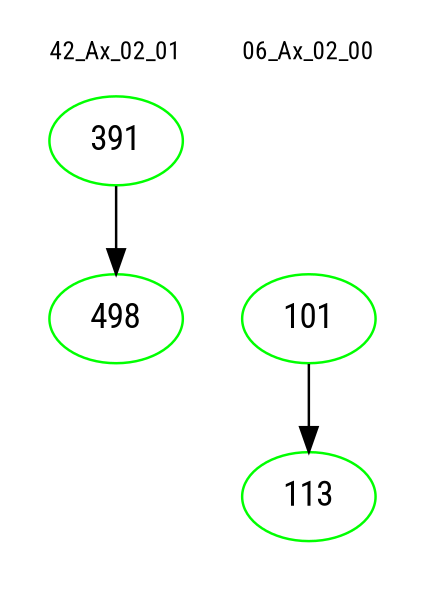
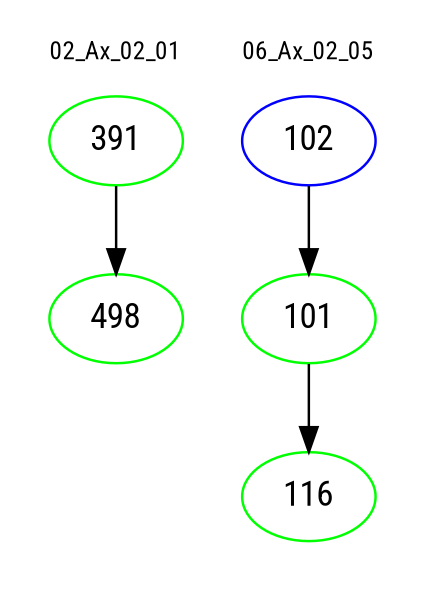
(116, 53) -> (116, 53)
(309, 53) -> (309, 53)
none -> (309, 141)
(309, 497) -> (309, 497)
